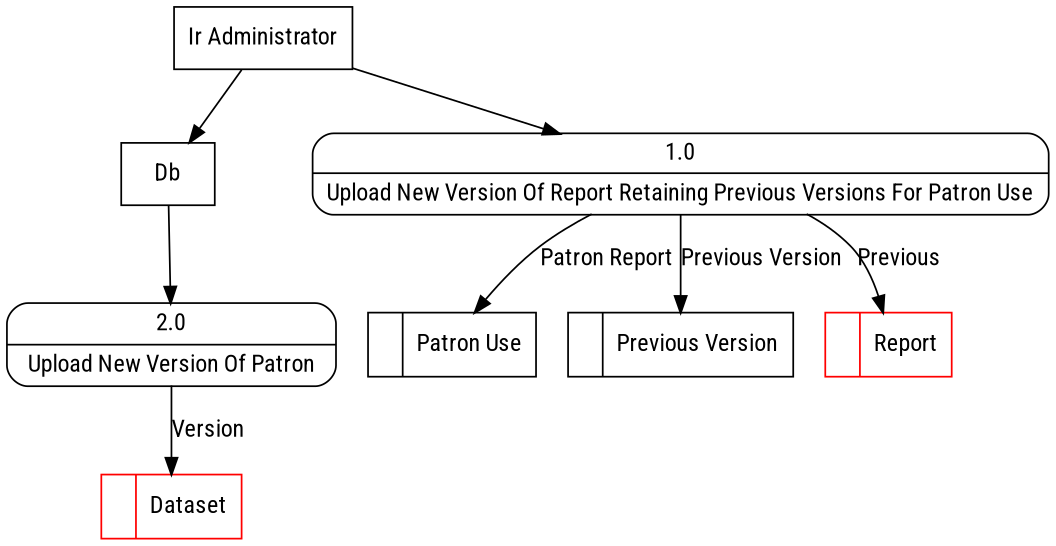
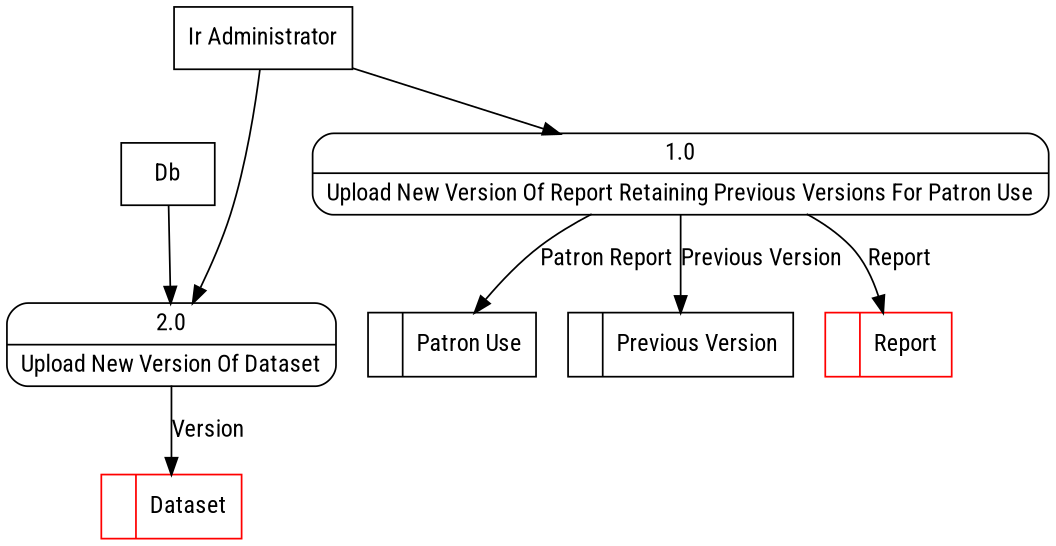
(221, 99) -> (240, 181)
(900, 259) -> (900, 259)
(171, 365) -> (171, 365)
